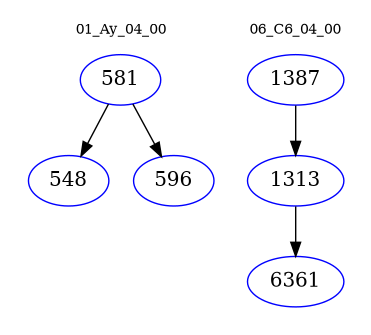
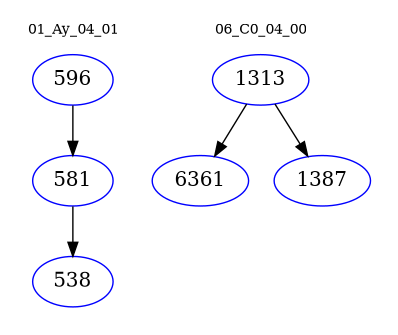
(121, 30) -> (74, 30)
(296, 30) -> (261, 30)
(296, 123) -> (287, 124)
(144, 124) -> (73, 123)
(69, 181) -> (73, 282)
